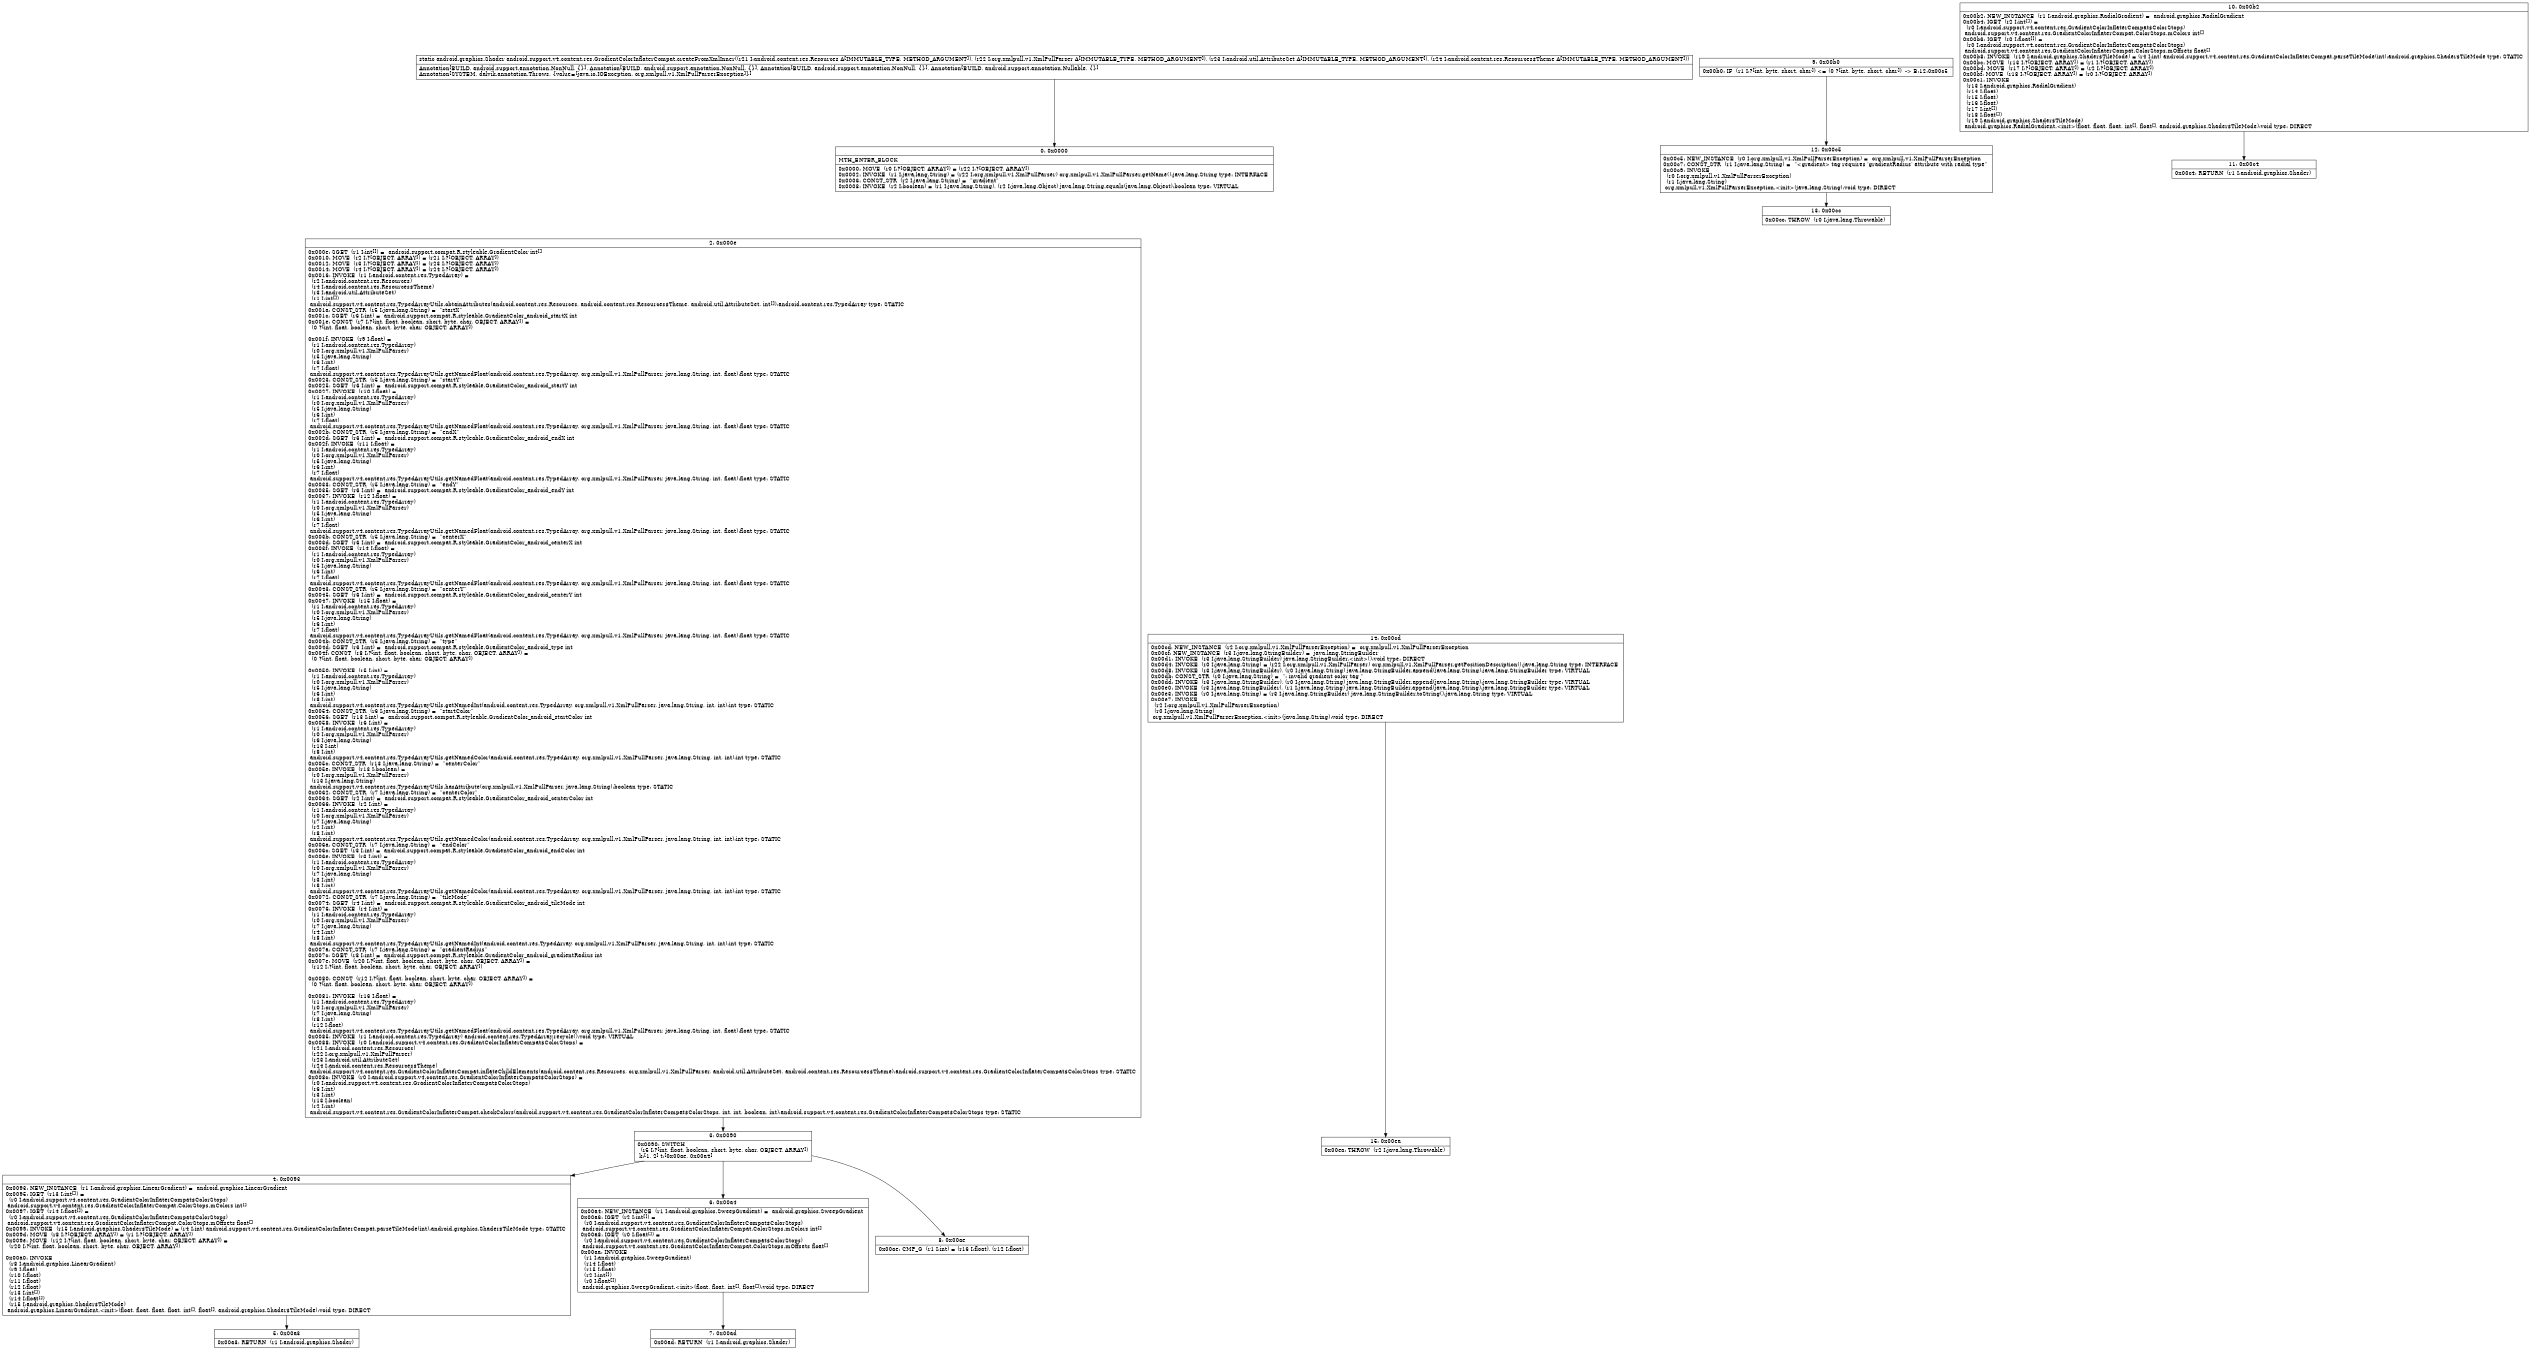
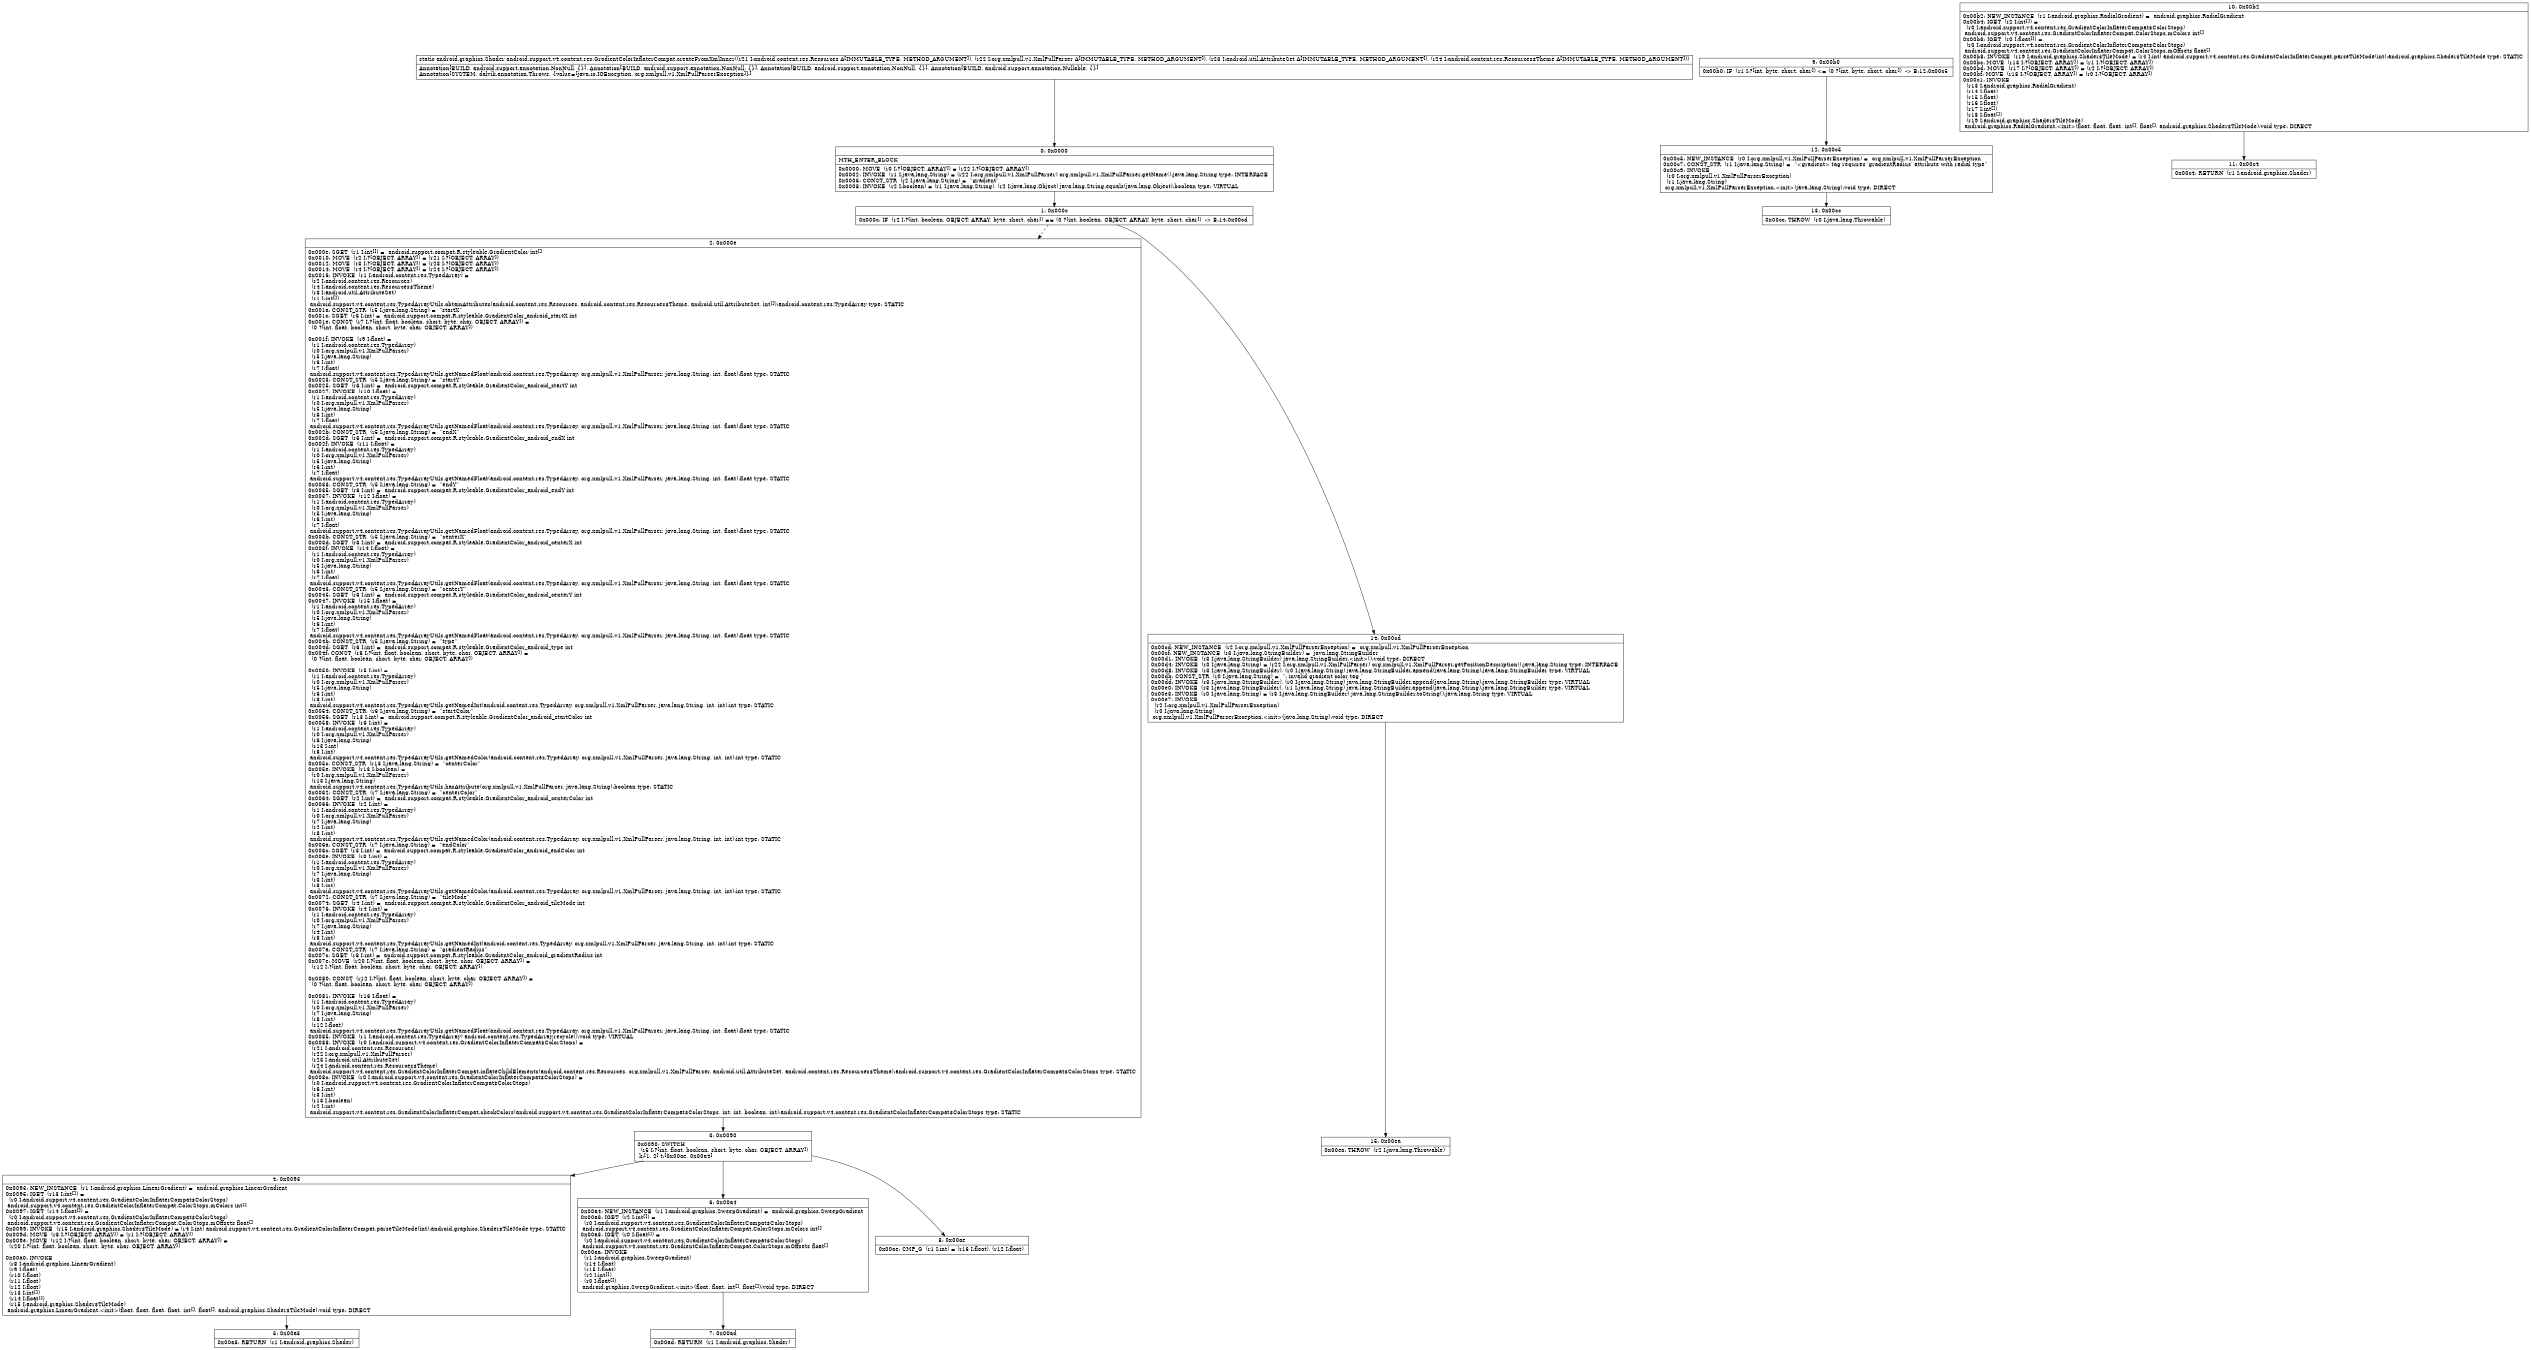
none -> (1054, 216)
